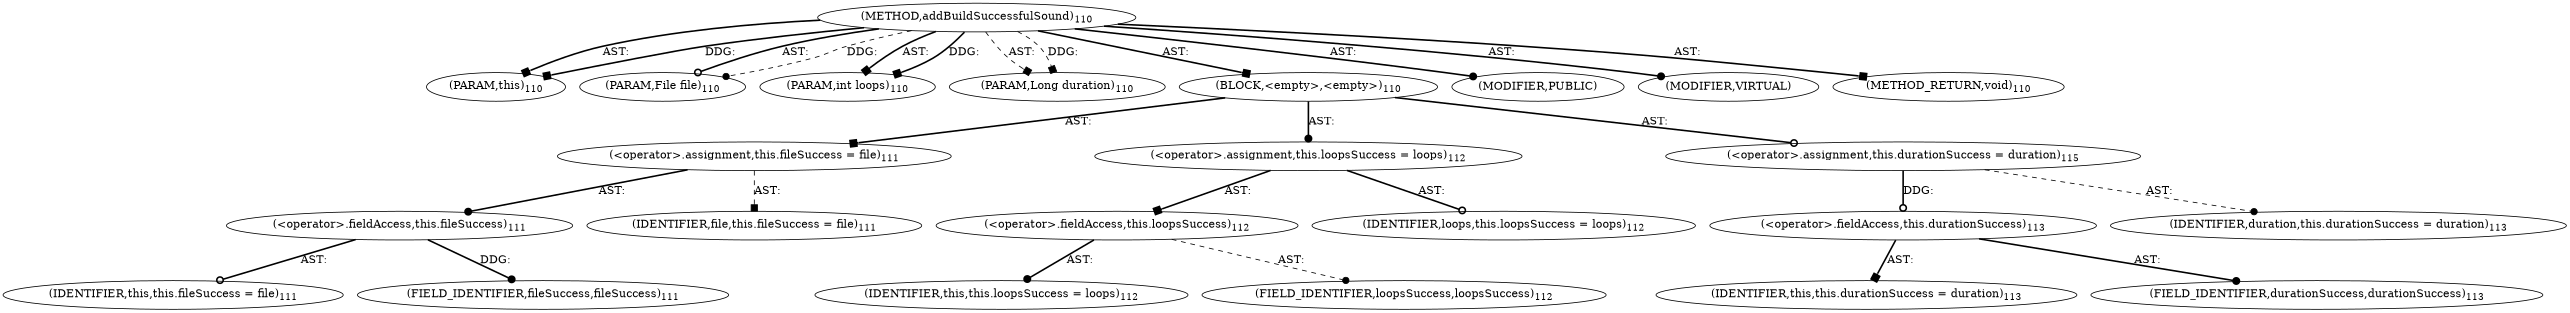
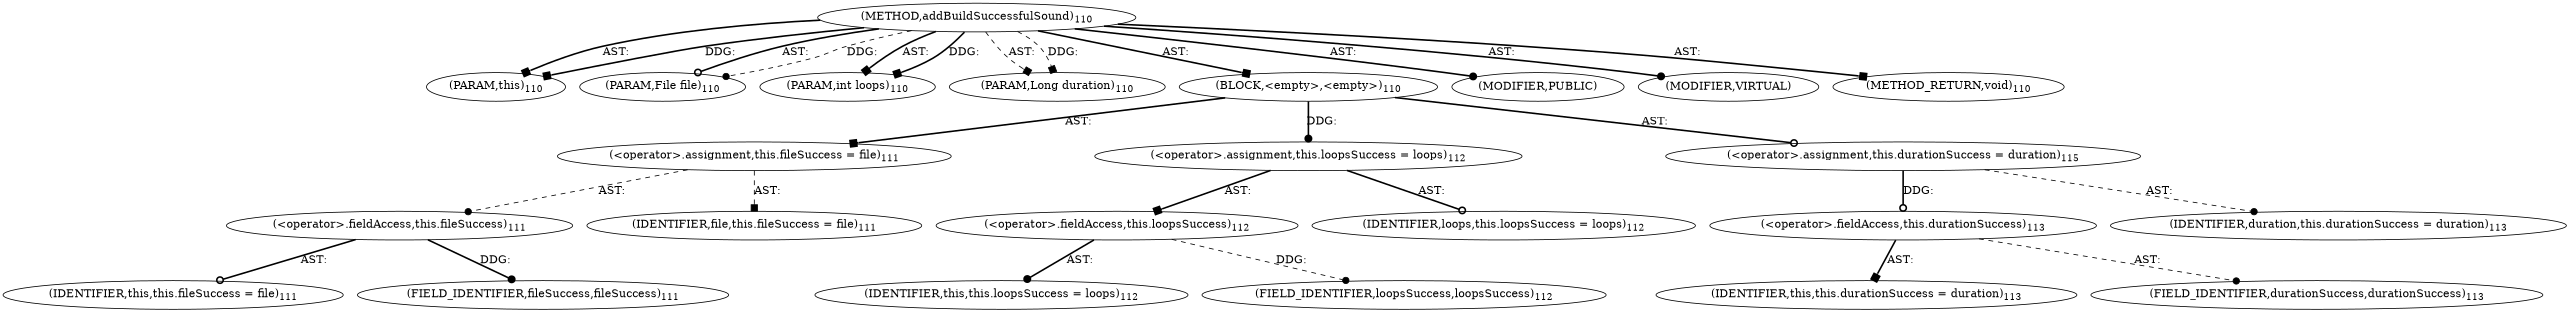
(1324, 122) -> (1324, 122)
(580, 190) -> (580, 190)
(1293, 260) -> (1293, 260)
(2106, 260) -> (2106, 260)
